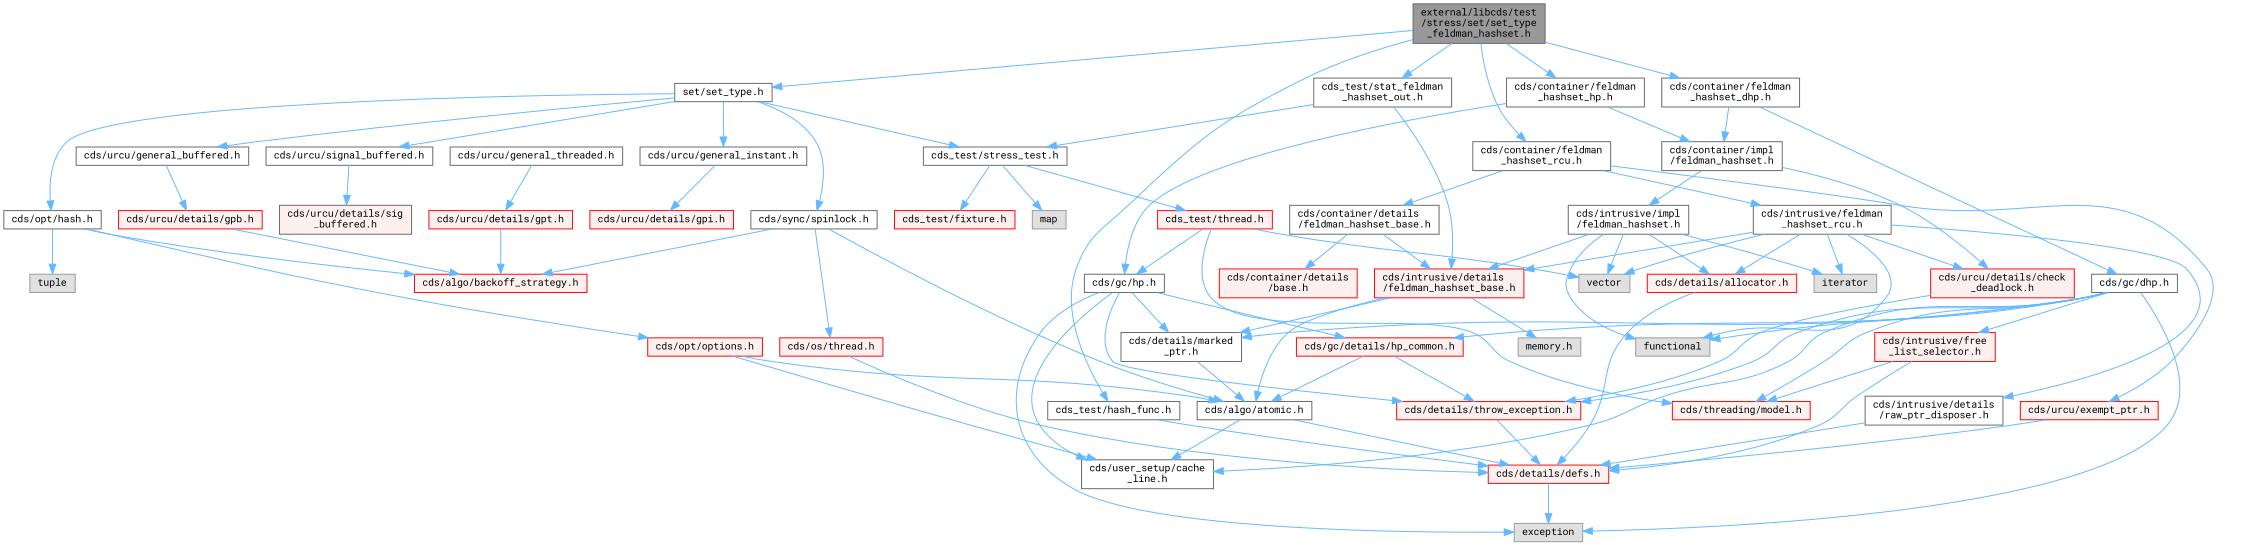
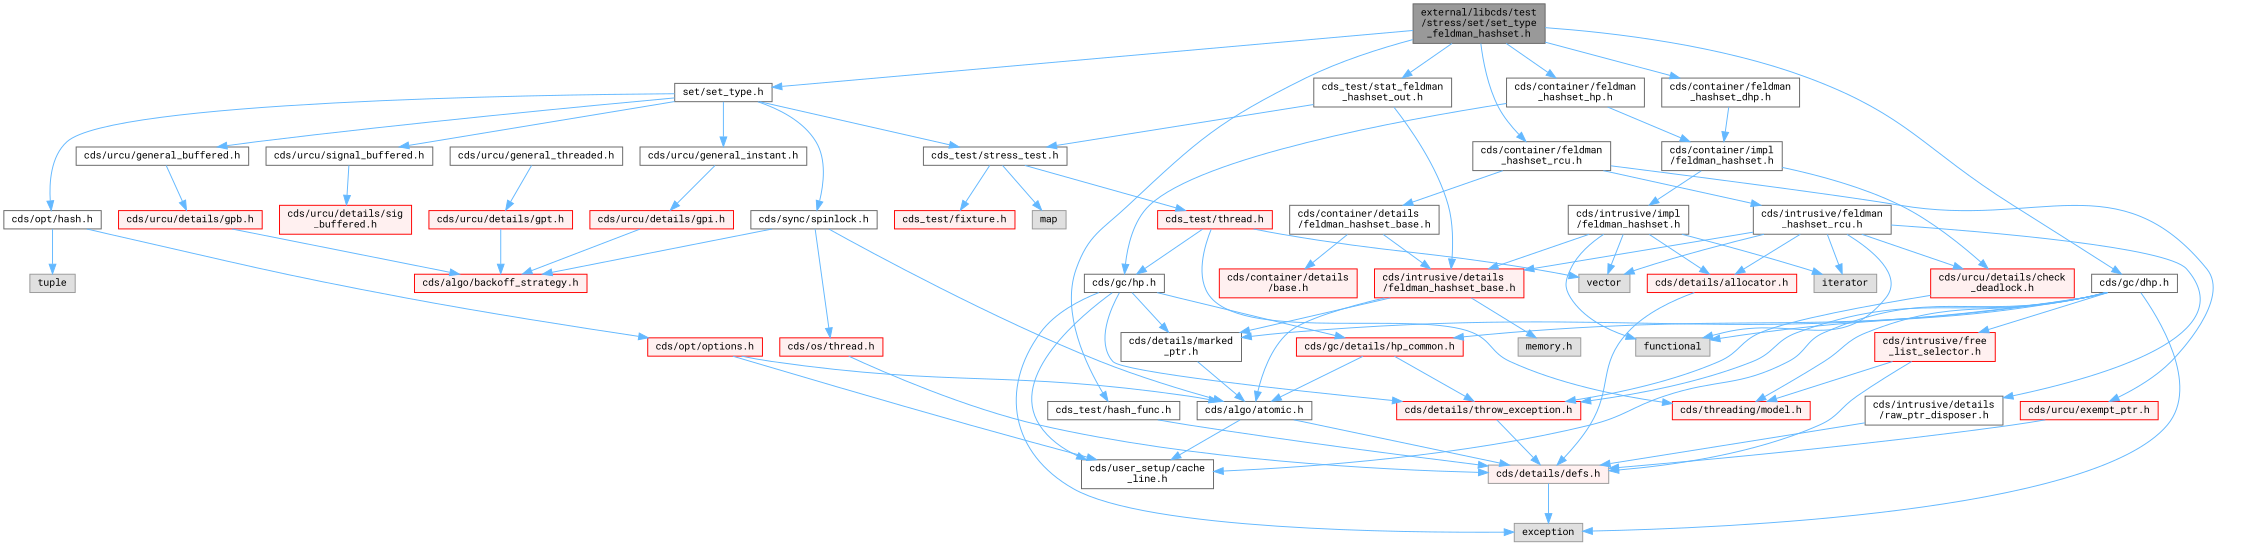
(1934, 189) -> (1851, 96)
(346, 220) -> (346, 220)
(244, 255) -> (586, 250)
(1548, 474) -> (1548, 474)
